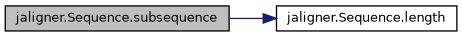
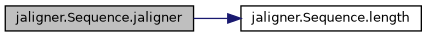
(117, 18) -> (99, 18)
